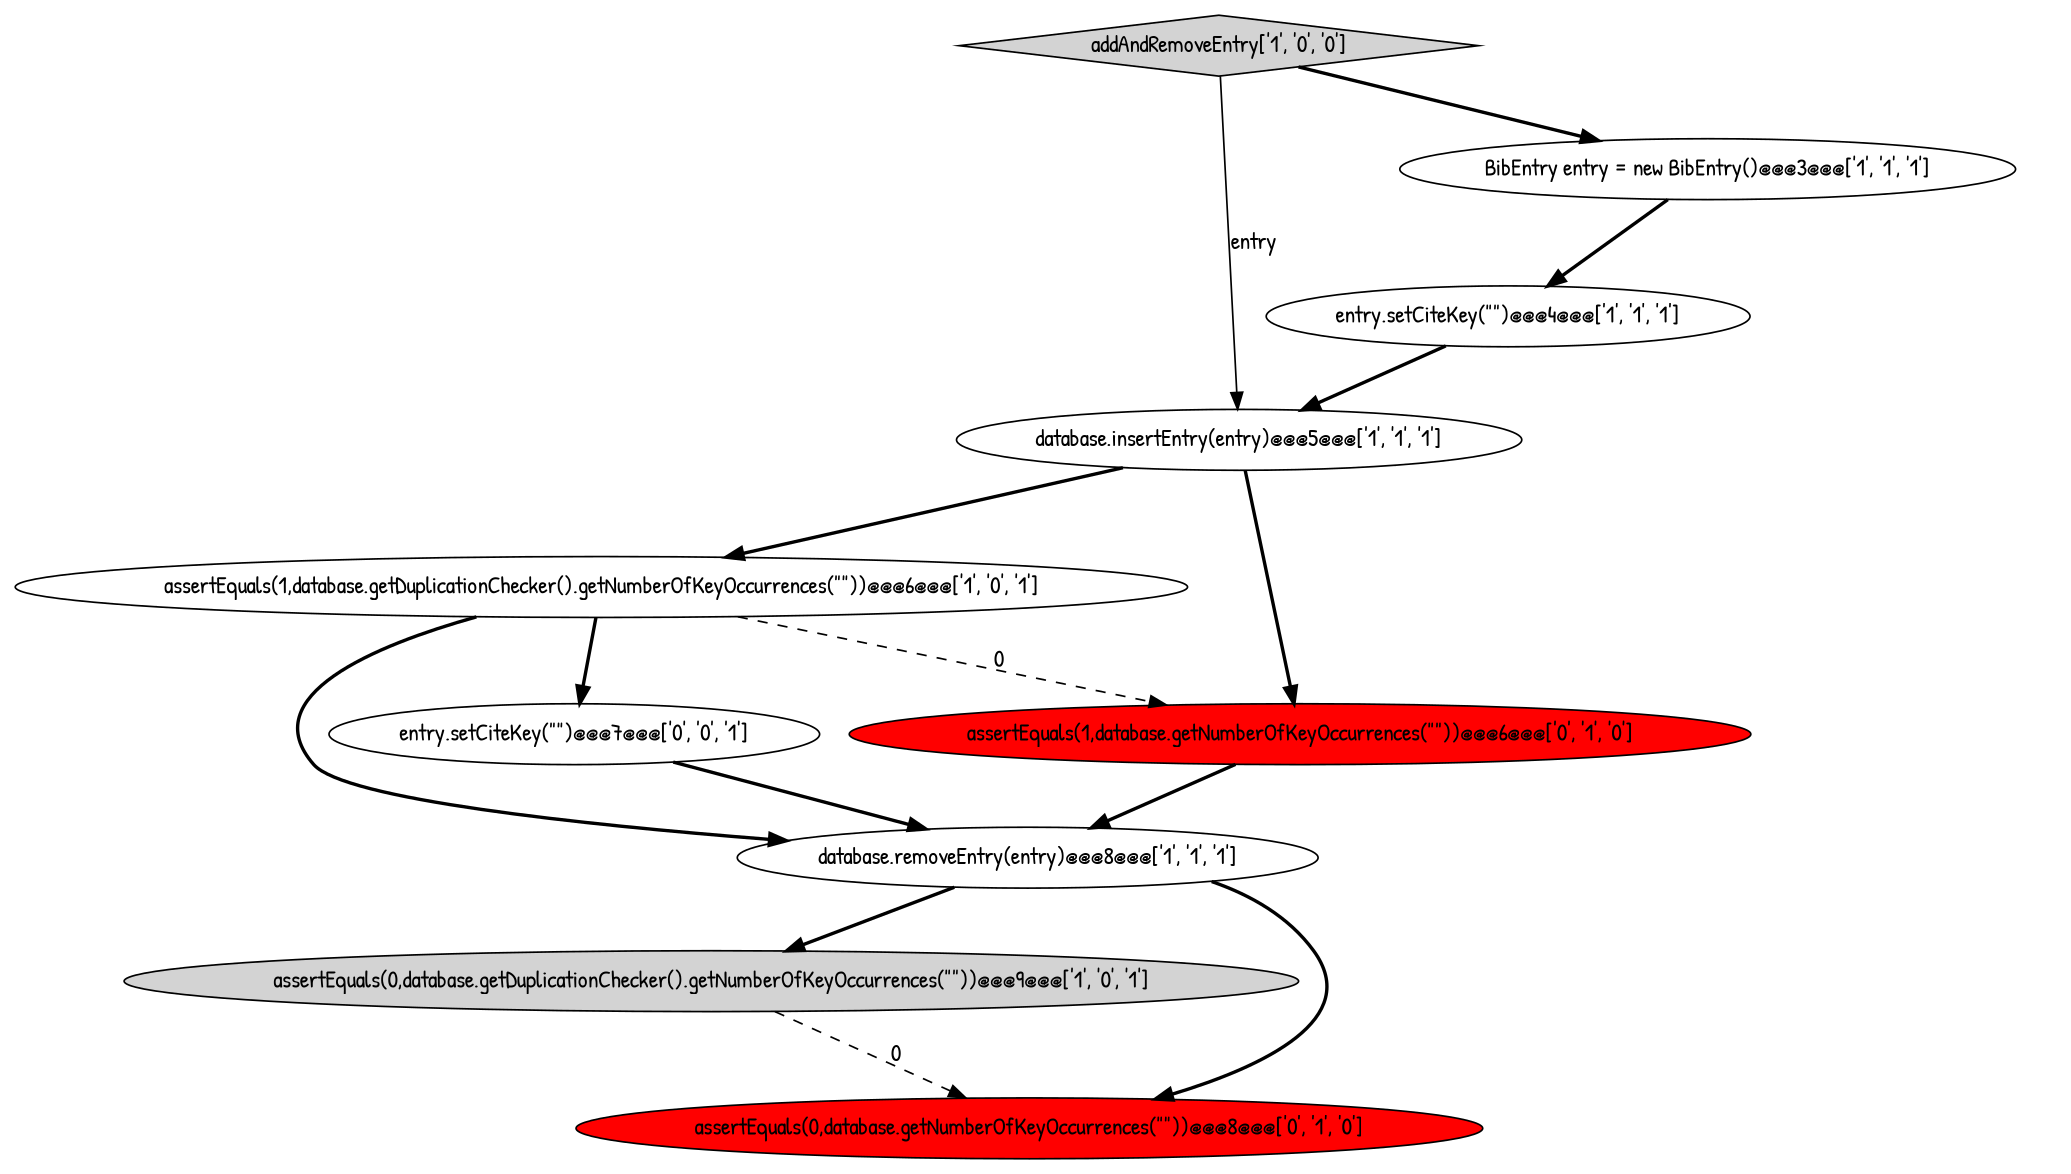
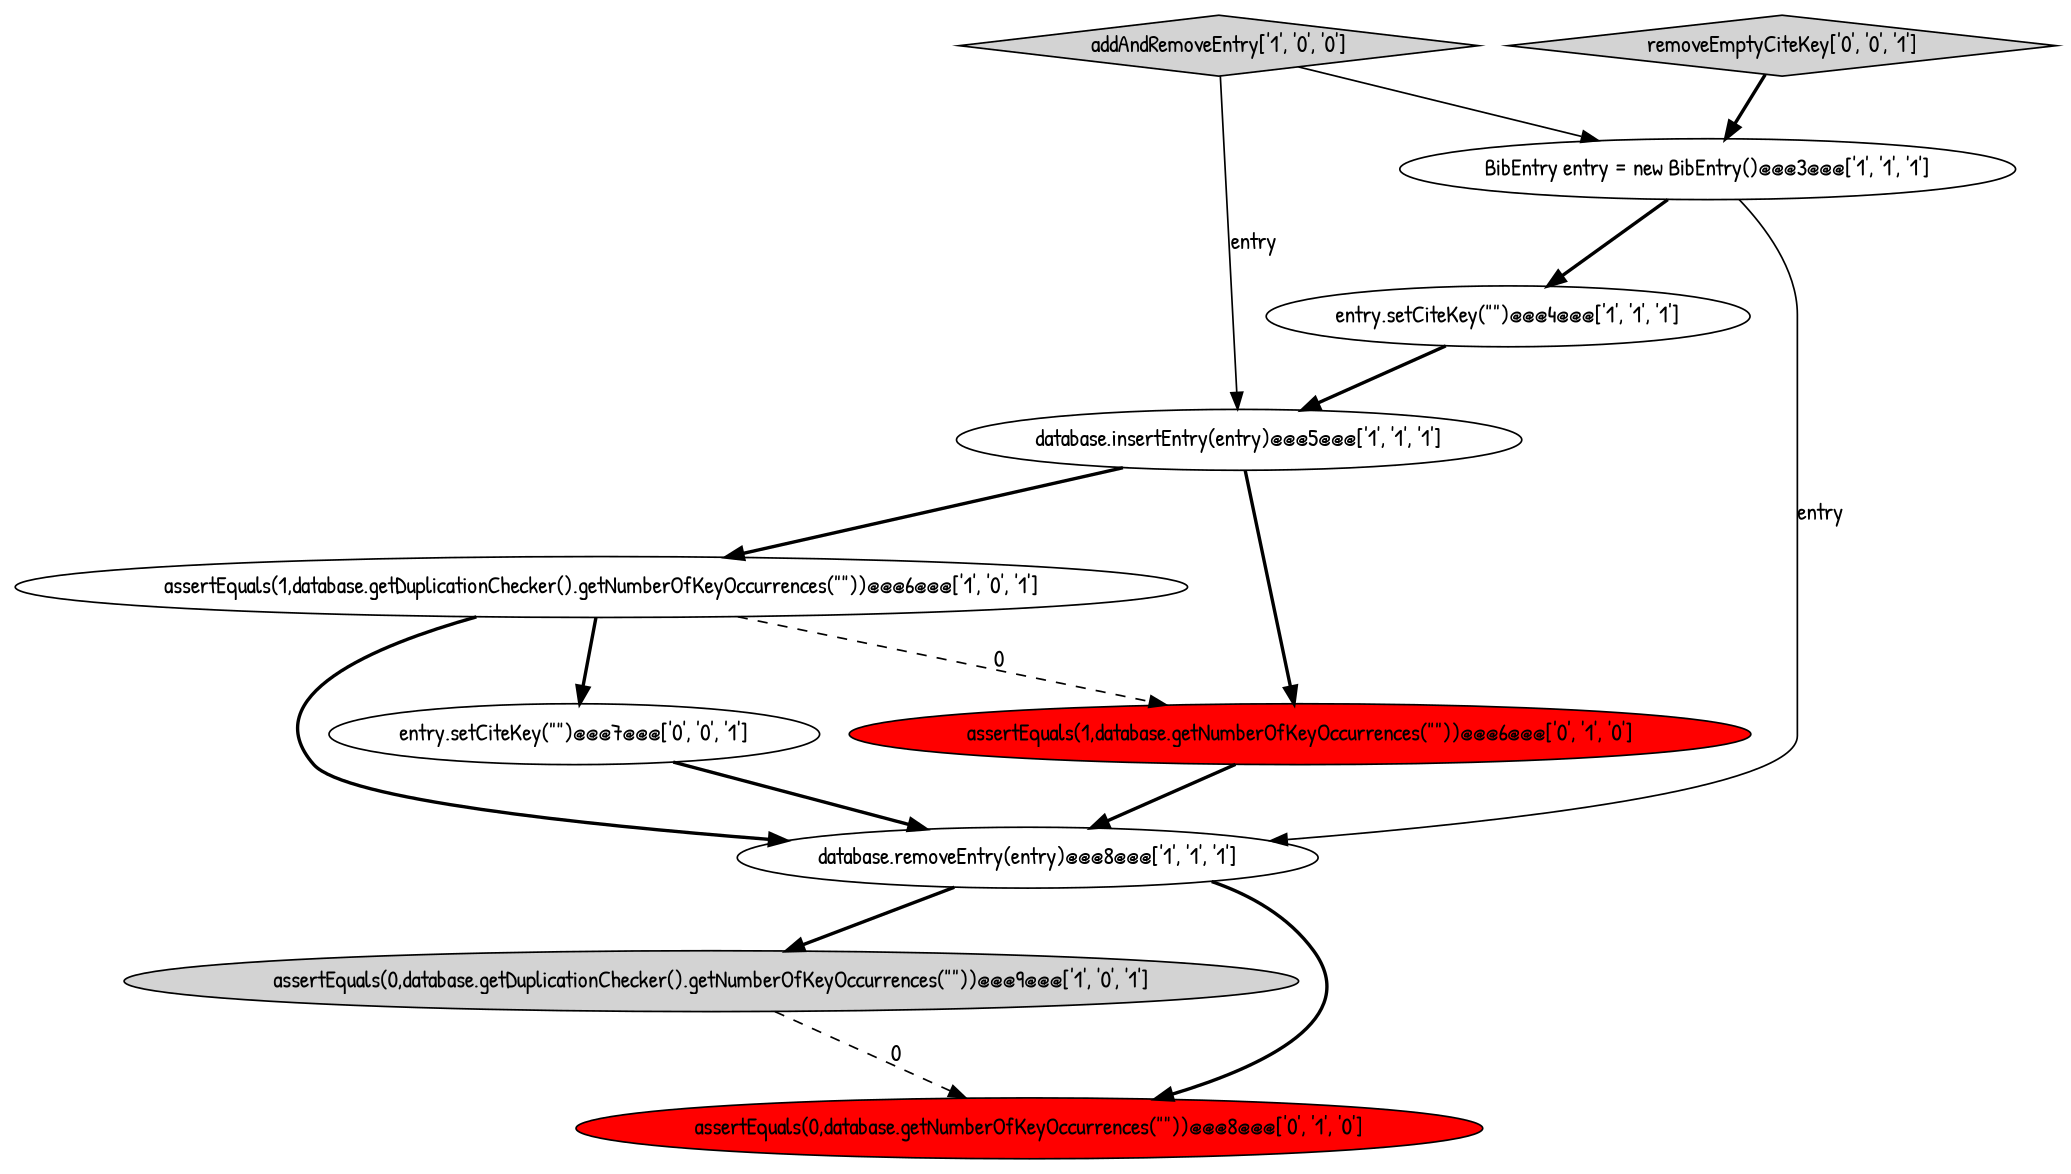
none -> (1782, 46)
(1440, 102) -> (1440, 102)
none -> (1797, 724)
